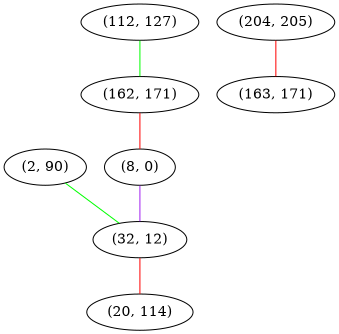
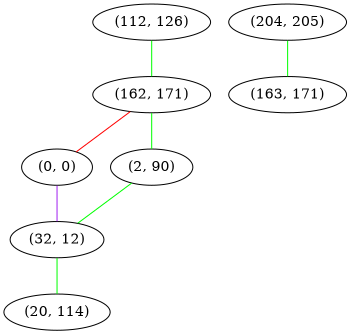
(140, 22) -> (152, 22)
(276, 59) -> (288, 59)
none -> (152, 131)
(140, 167) -> (57, 167)
(140, 276) -> (57, 276)
